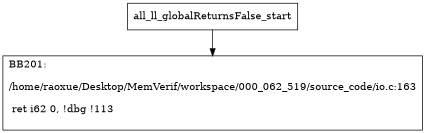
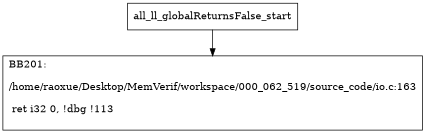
(61, 109) -> (61, 109)
